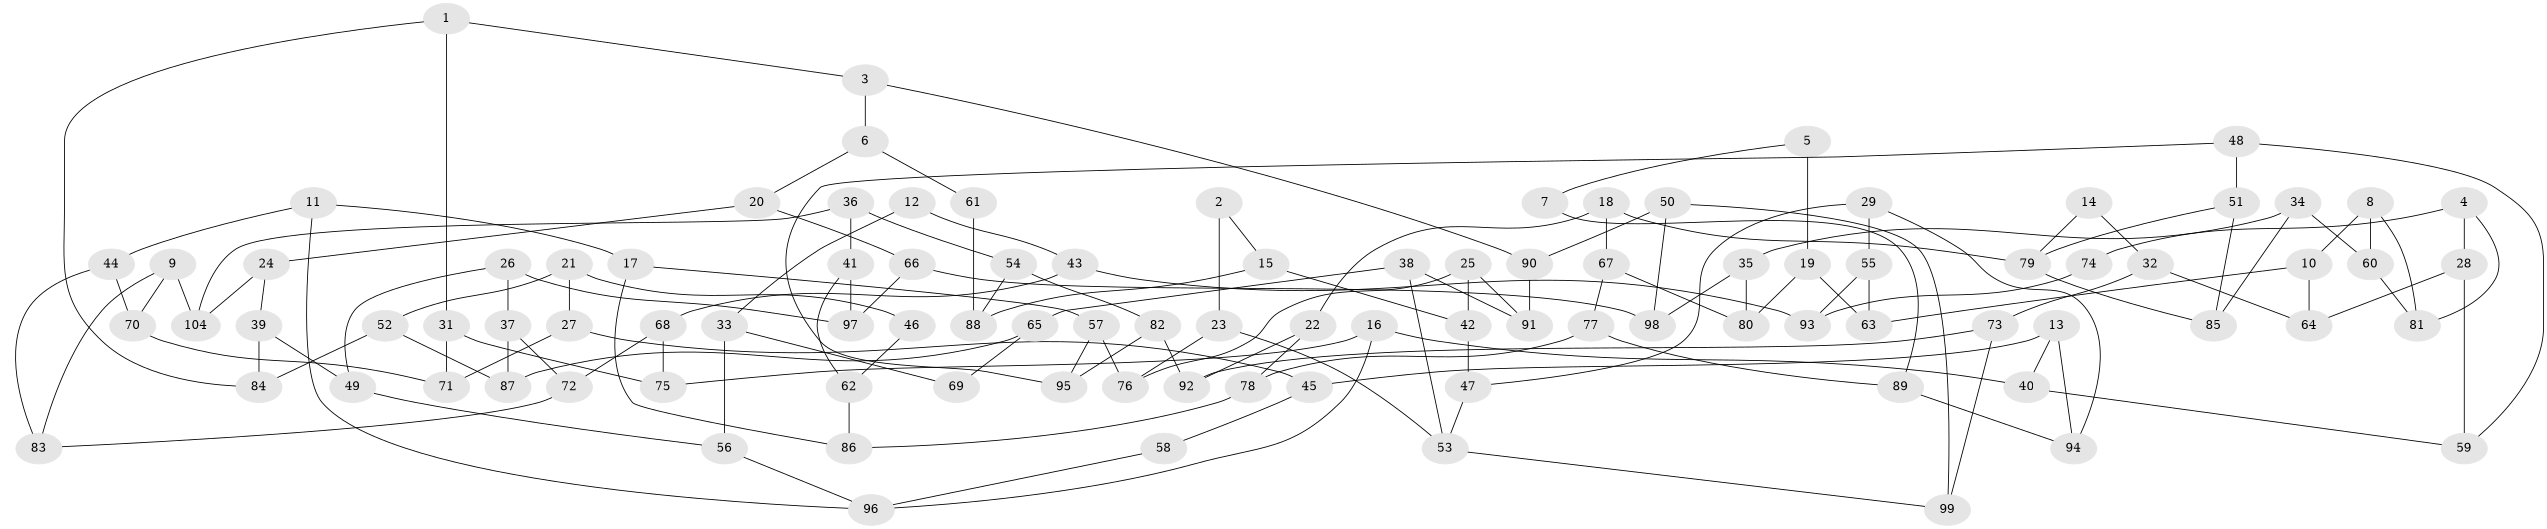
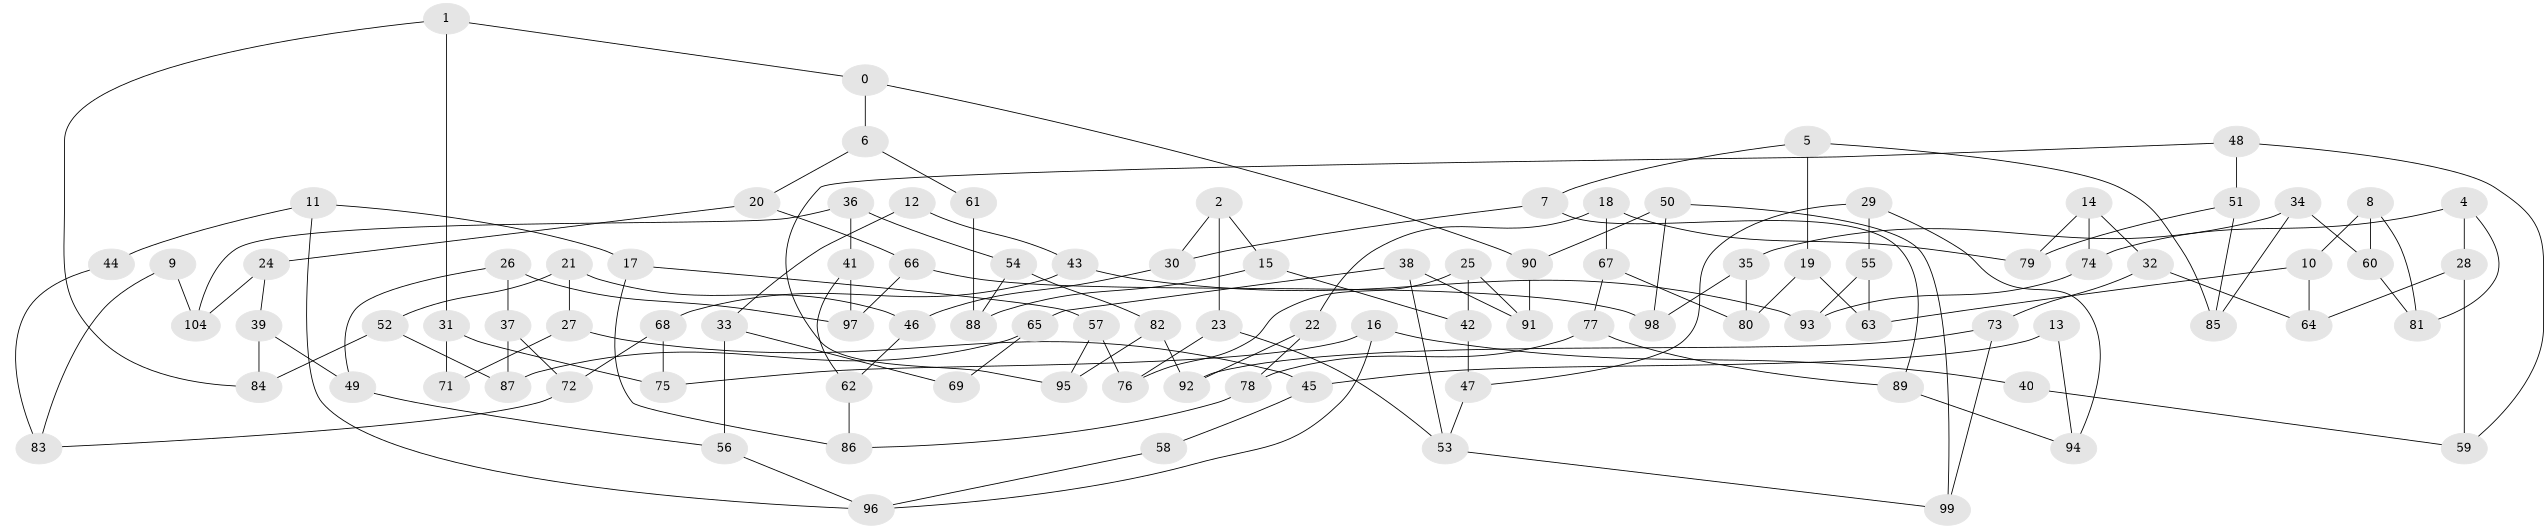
(865, 80) -> (865, 80)
none -> (2089, 232)
none -> (1172, 264)
(2118, 300) -> (2054, 169)
(133, 326) -> none
(2042, 356) -> none
